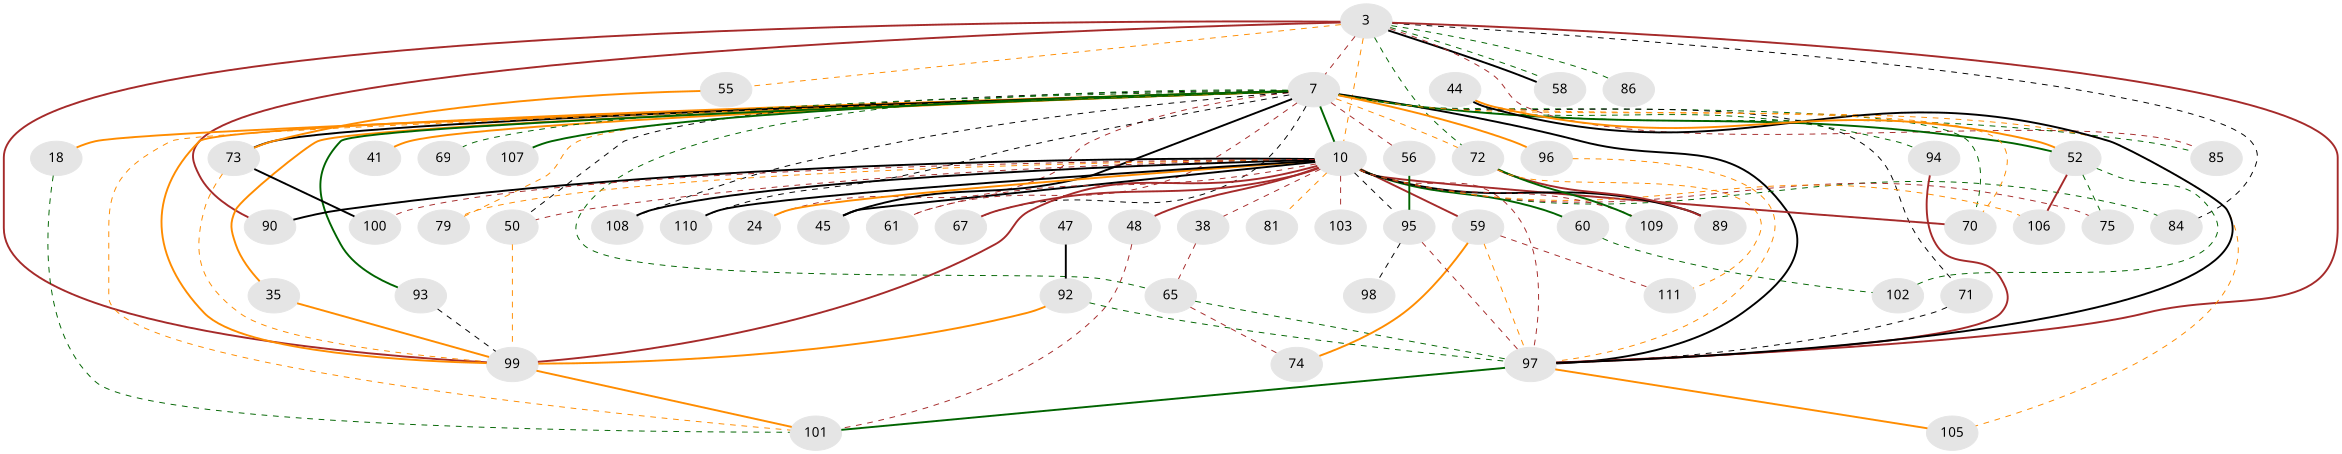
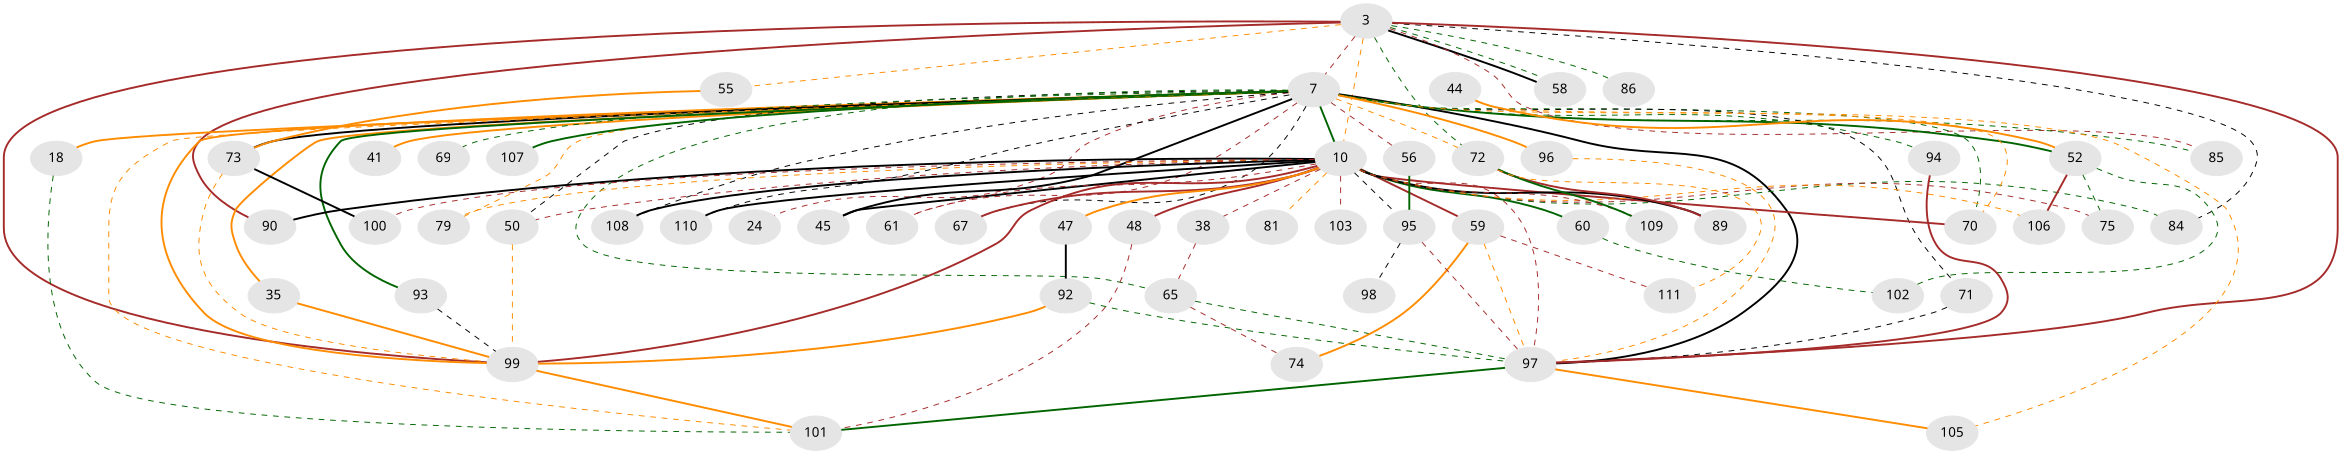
(1044, 182) -> (1202, 191)
(2218, 255) -> none
